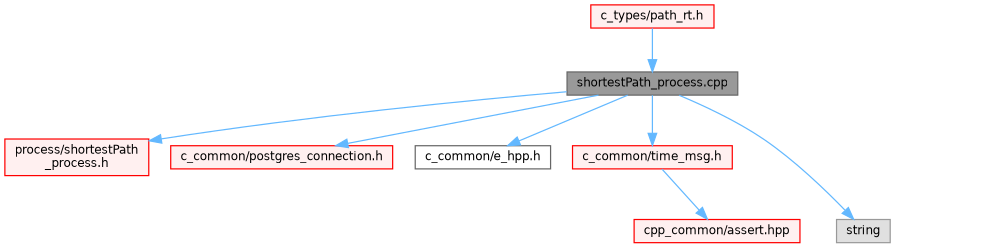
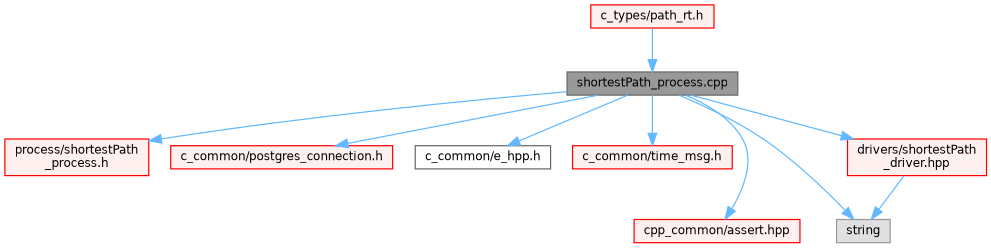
none -> (917, 157)
(680, 190) -> (743, 139)
